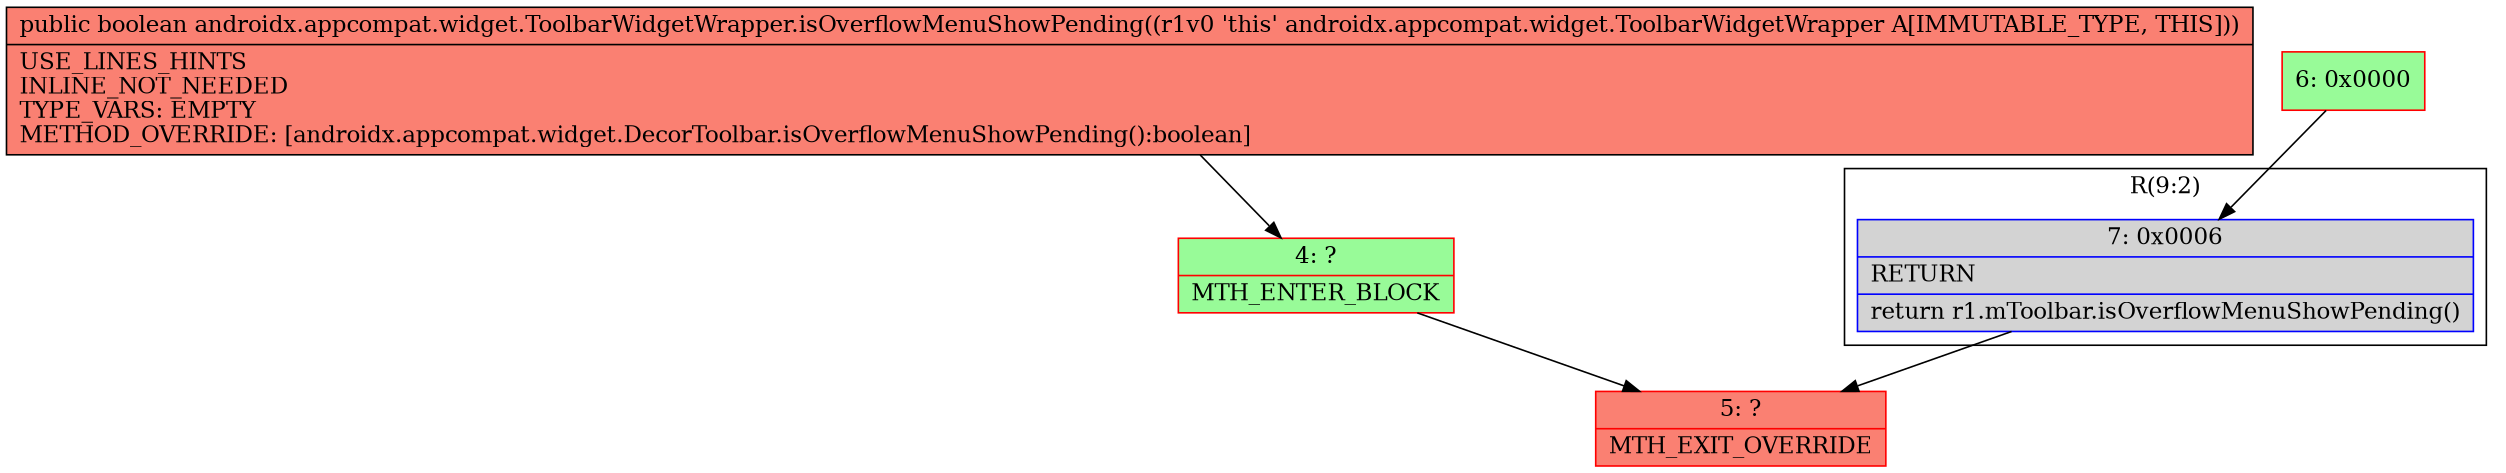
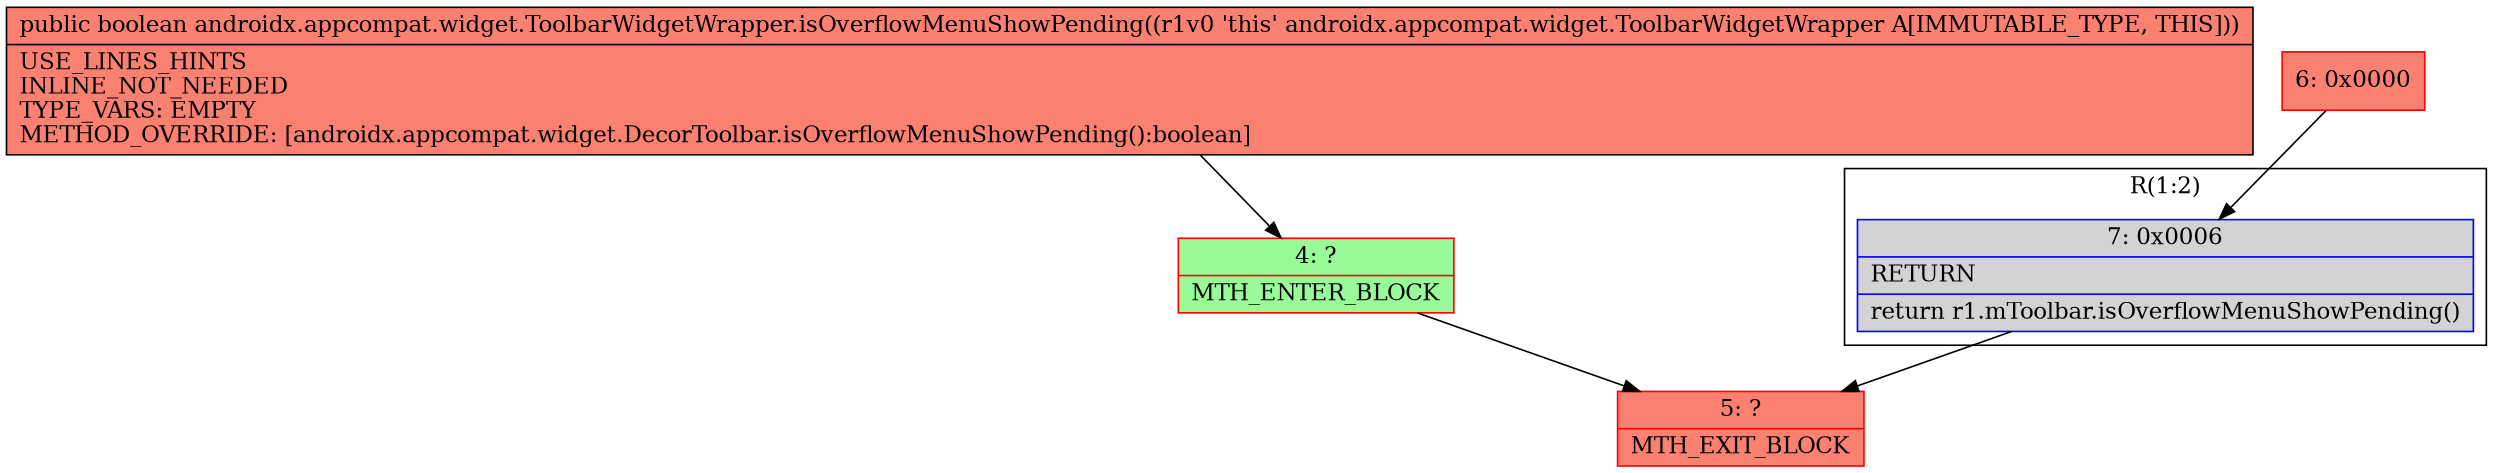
(2353, 81) -> (2353, 81)
(2165, 187) -> (2165, 187)
(1741, 447) -> (1741, 447)
